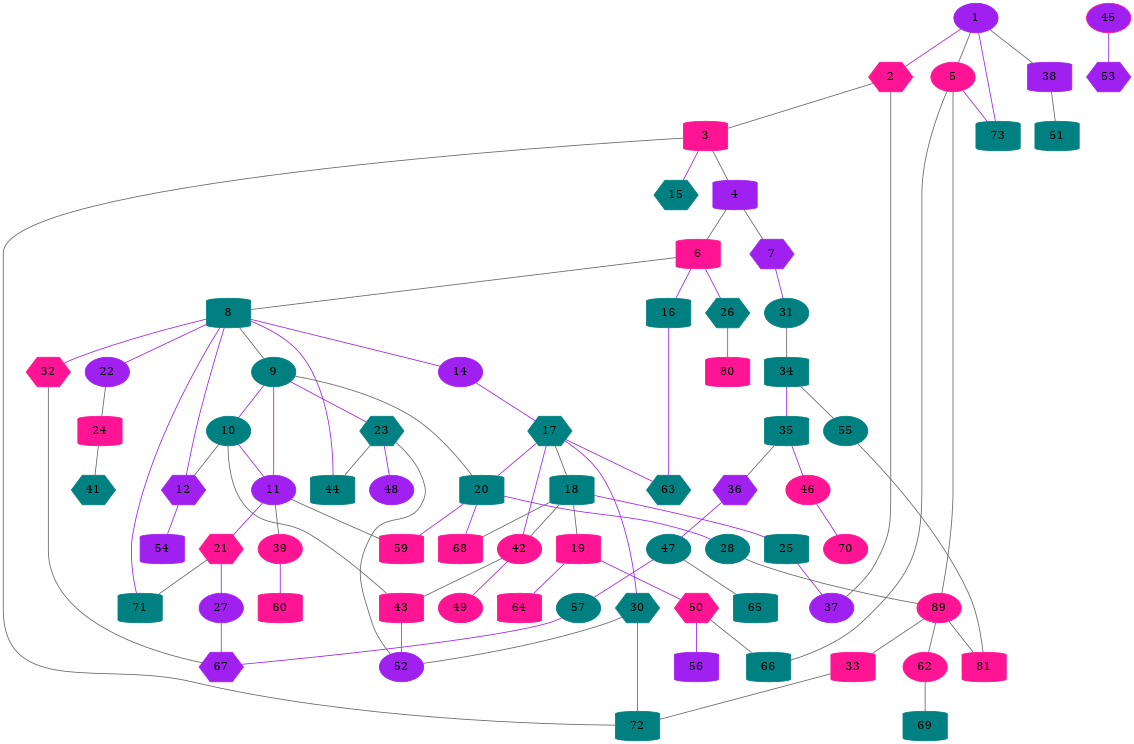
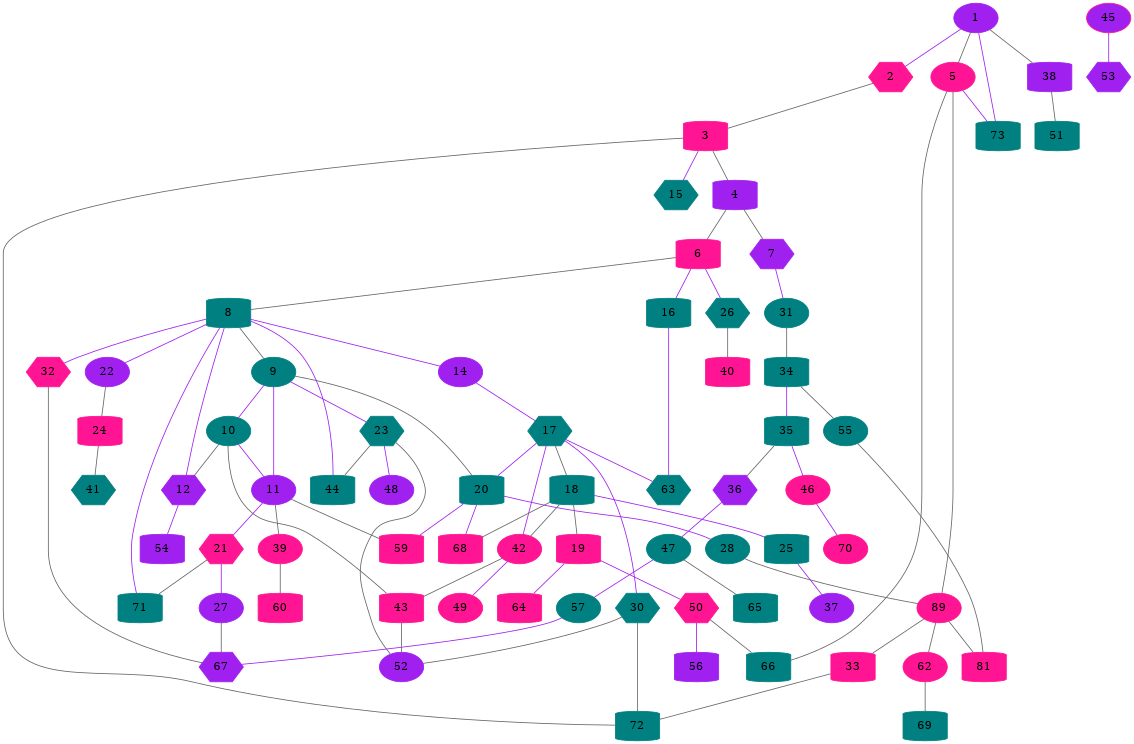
(891, 351) -> none
(728, 372) -> (728, 372)
(280, 579) -> (280, 579)
